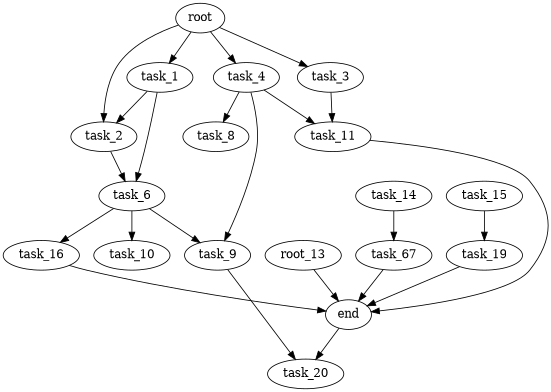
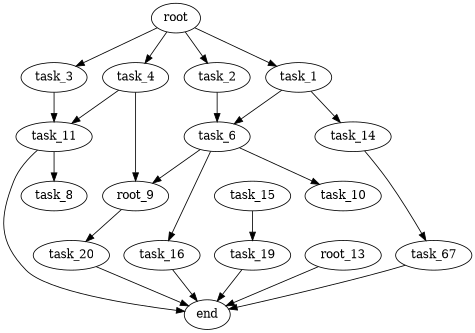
(233, 103) -> (54, 162)
(135, 104) -> (323, 104)
(218, 255) -> (136, 196)
(330, 340) -> (139, 285)
